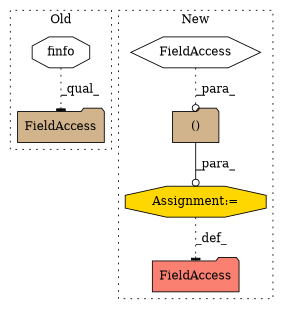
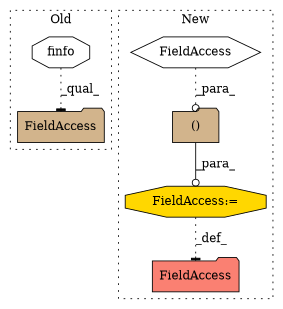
(196, 202) -> (196, 202)
